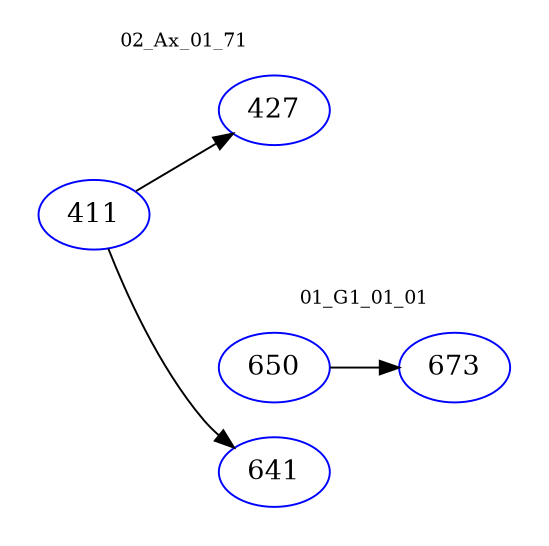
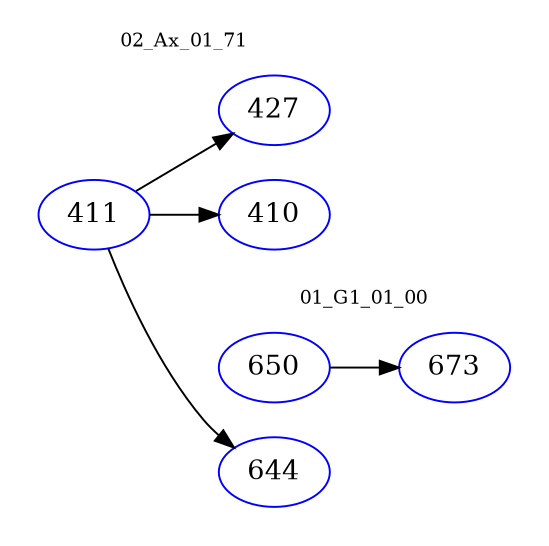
none -> (274, 215)
(364, 299) -> (364, 299)
(274, 472) -> (274, 472)
